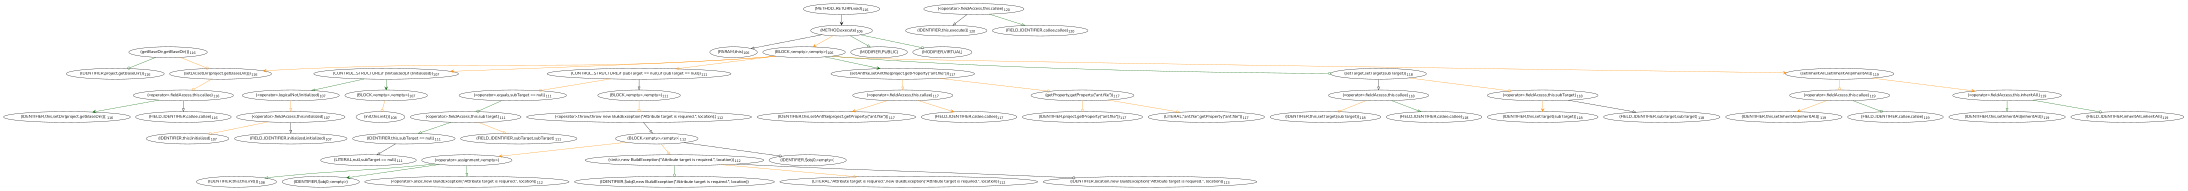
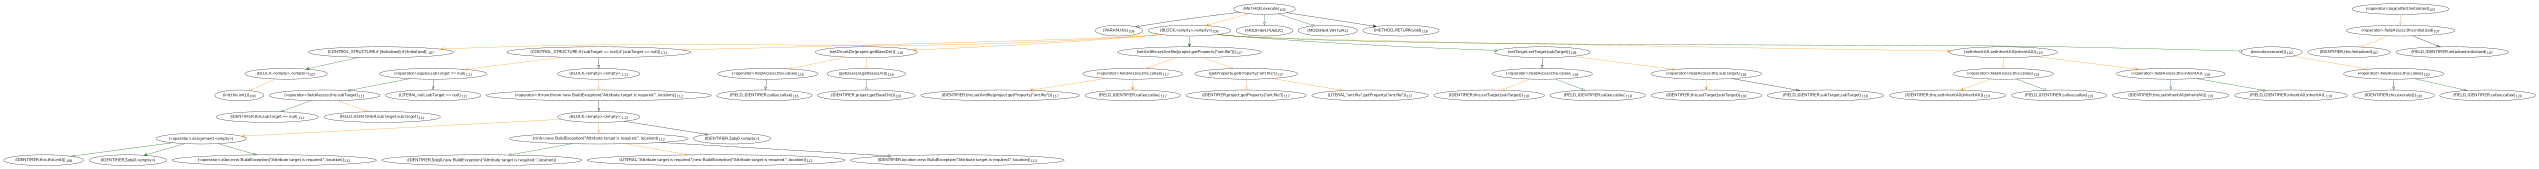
(842, 18) -> (1330, 19)
none -> (2272, 52)
(193, 63) -> (866, 62)
(339, 84) -> none
(67, 117) -> none
(387, 149) -> (433, 83)
